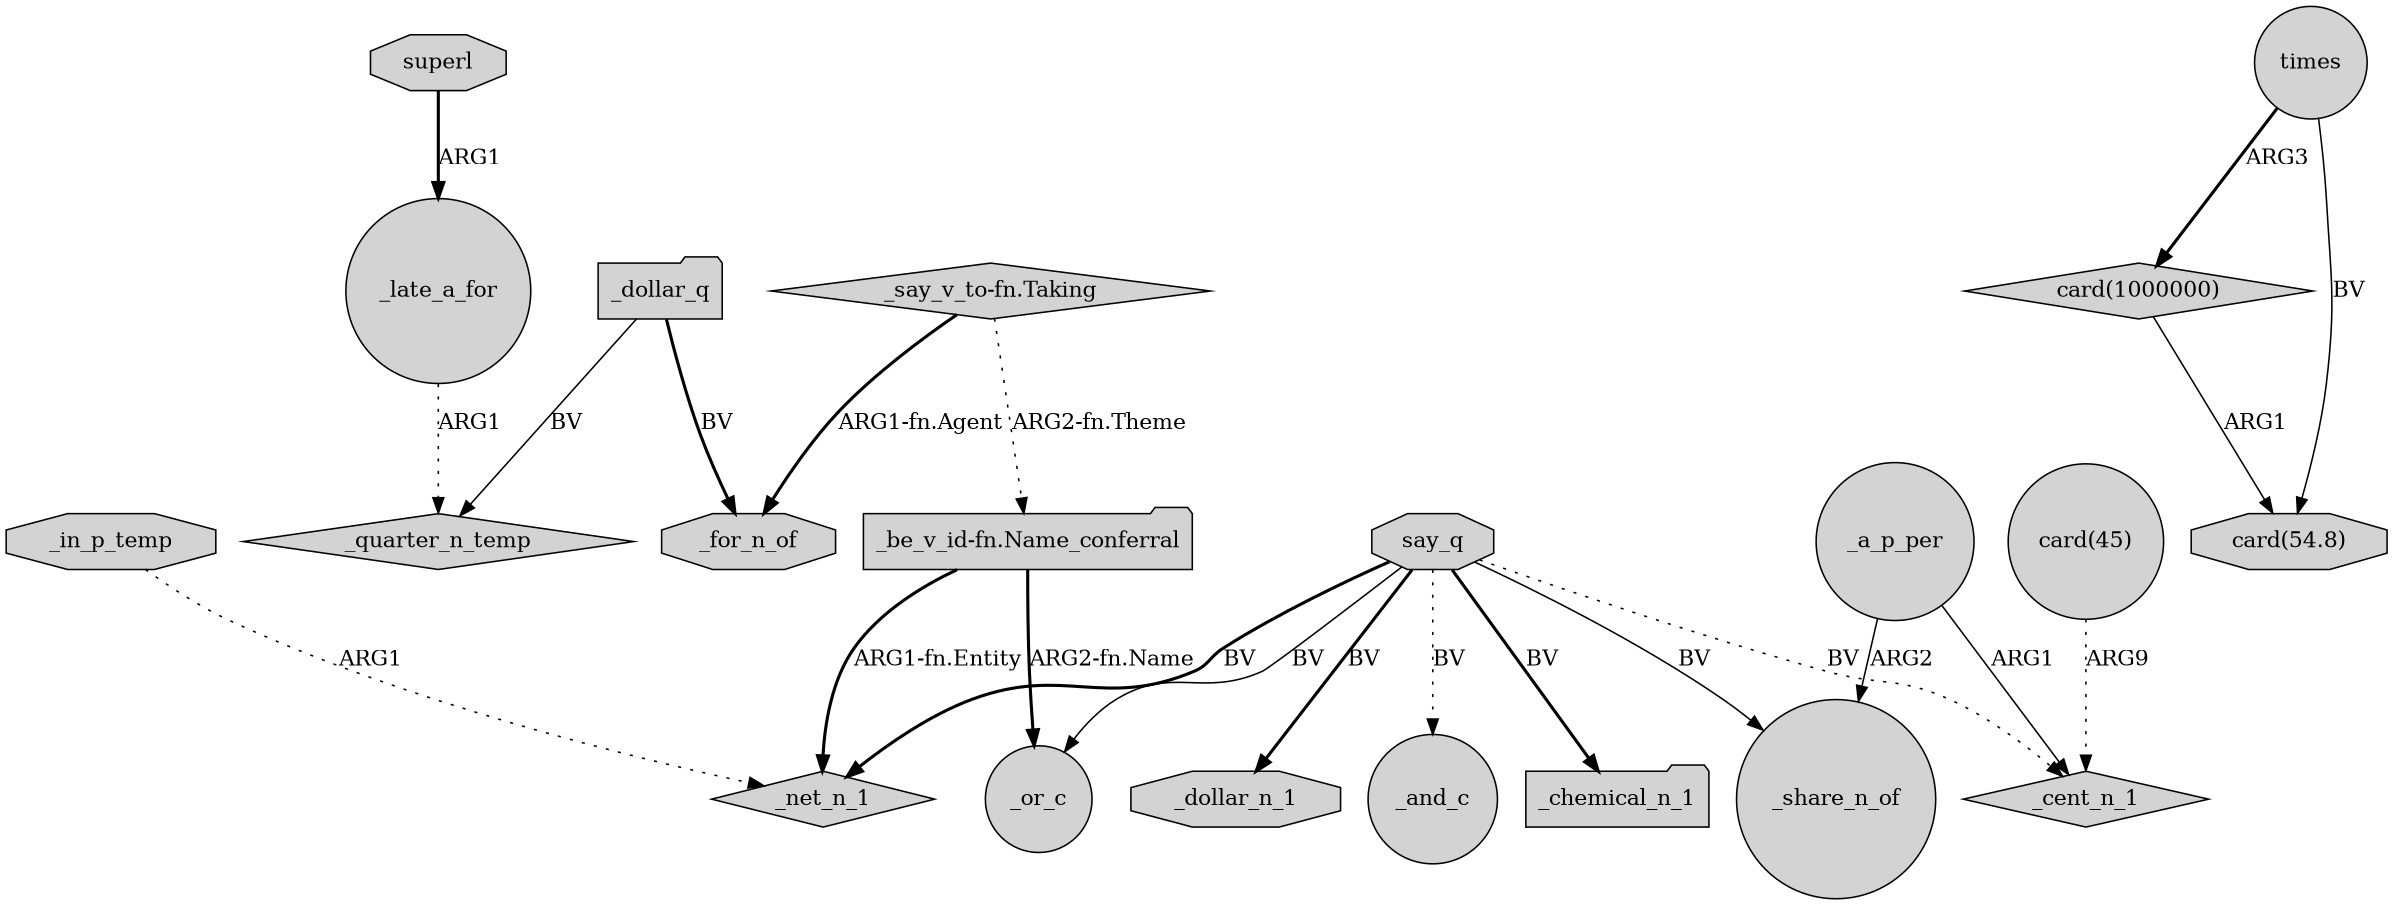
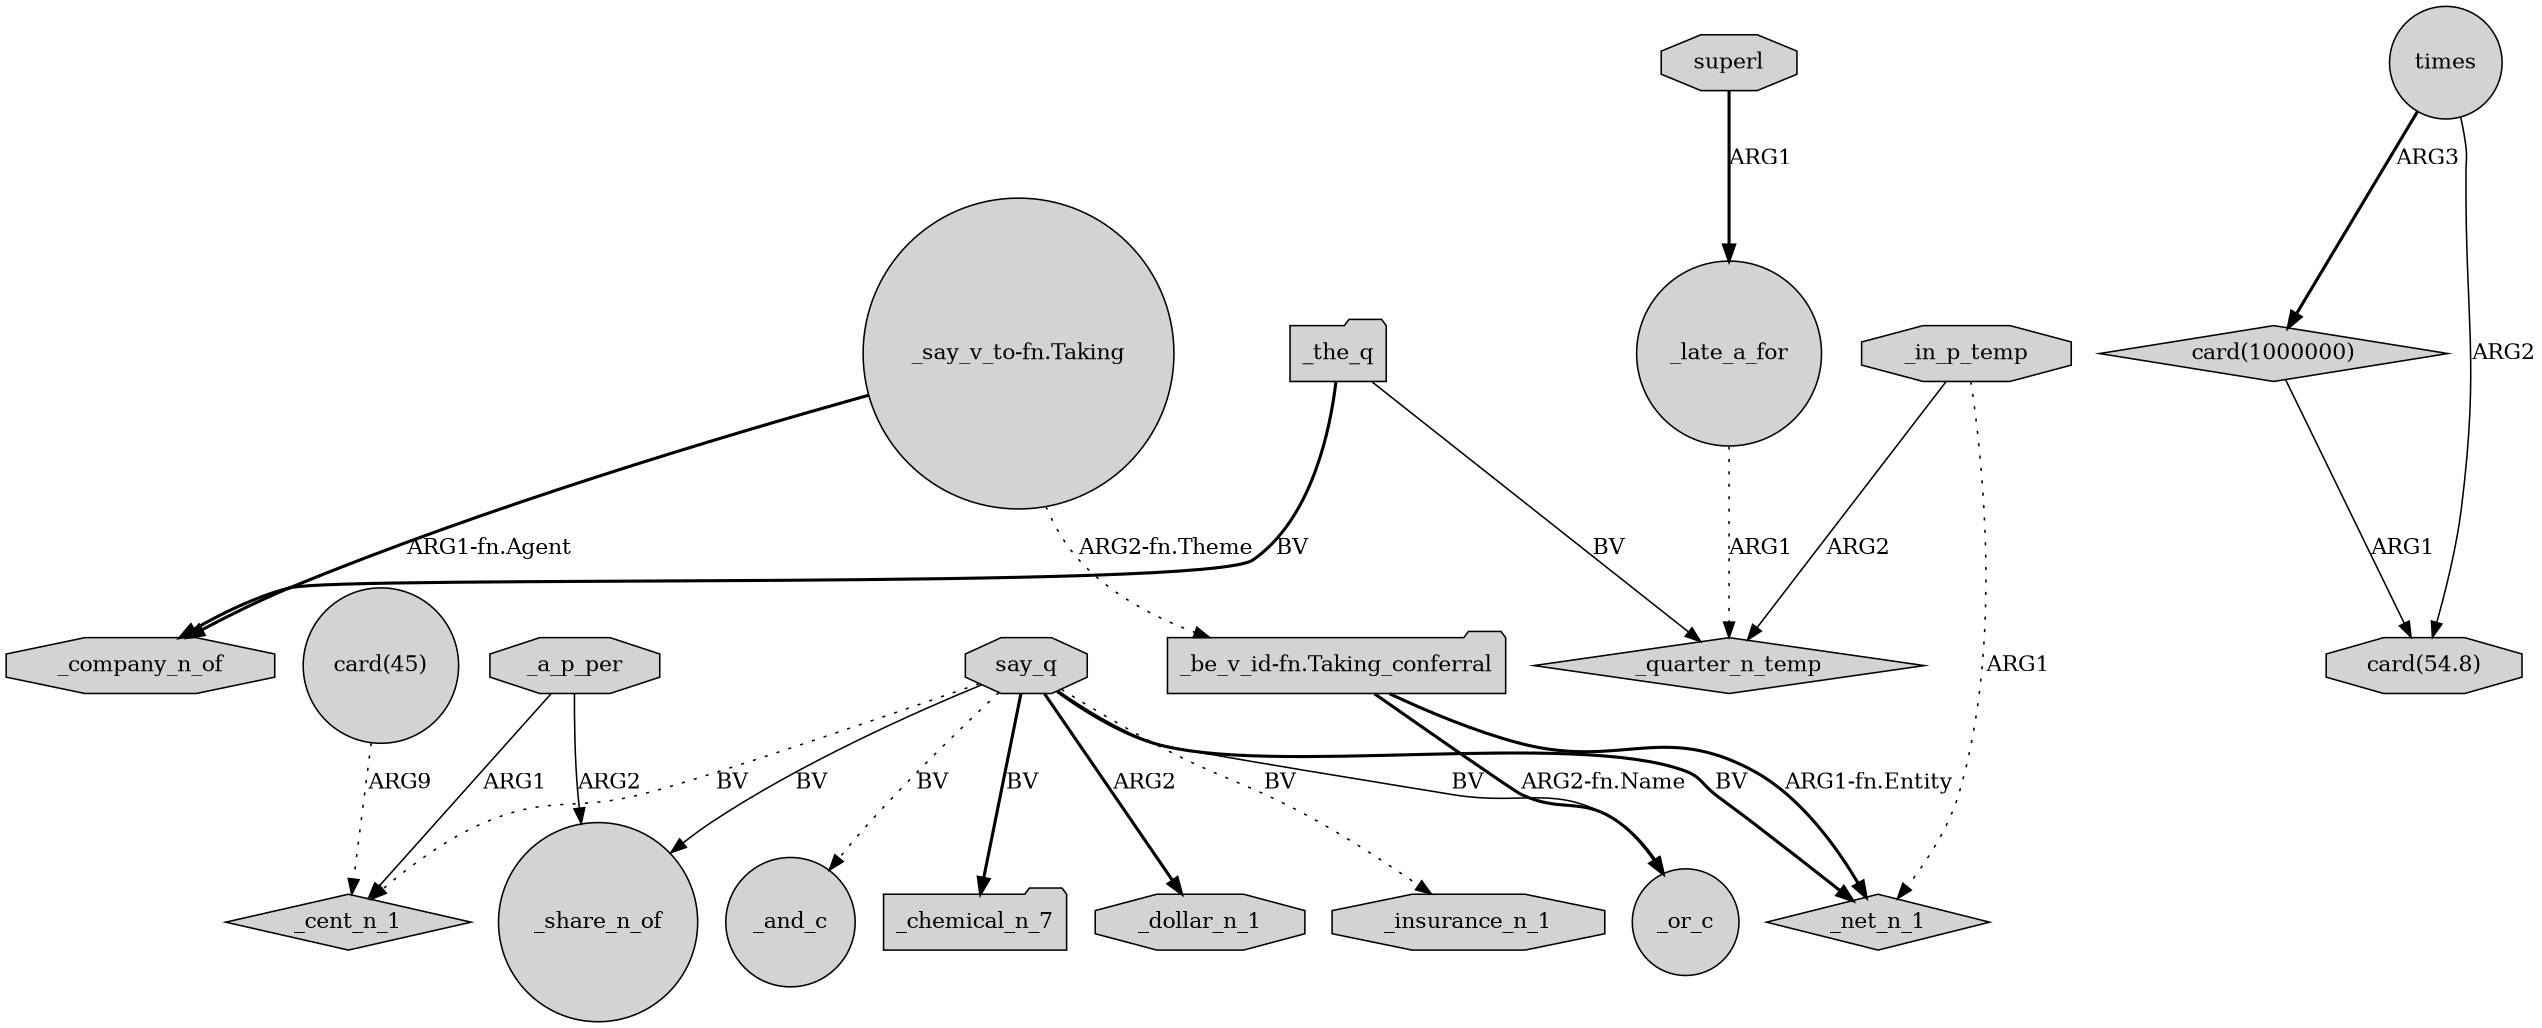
(660, 291) -> (1338, 354)
(991, 291) -> (1019, 354)
(2349, 291) -> (2504, 354)
none -> (1851, 505)
(749, 542) -> (140, 666)
(1028, 542) -> (1337, 666)
(1895, 542) -> (575, 666)
(1364, 660) -> (1145, 783)
(1617, 799) -> (975, 922)
none -> (1468, 922)
